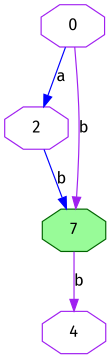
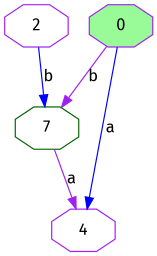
(73, 26) -> (121, 26)
(57, 71) -> (103, 122)
(74, 230) -> (47, 128)
(79, 281) -> (72, 179)
